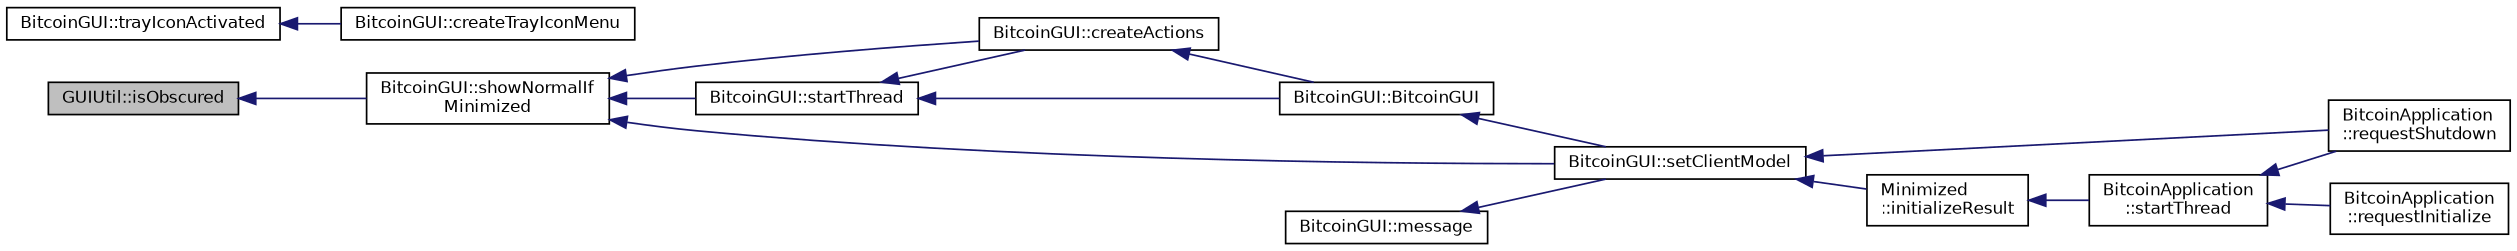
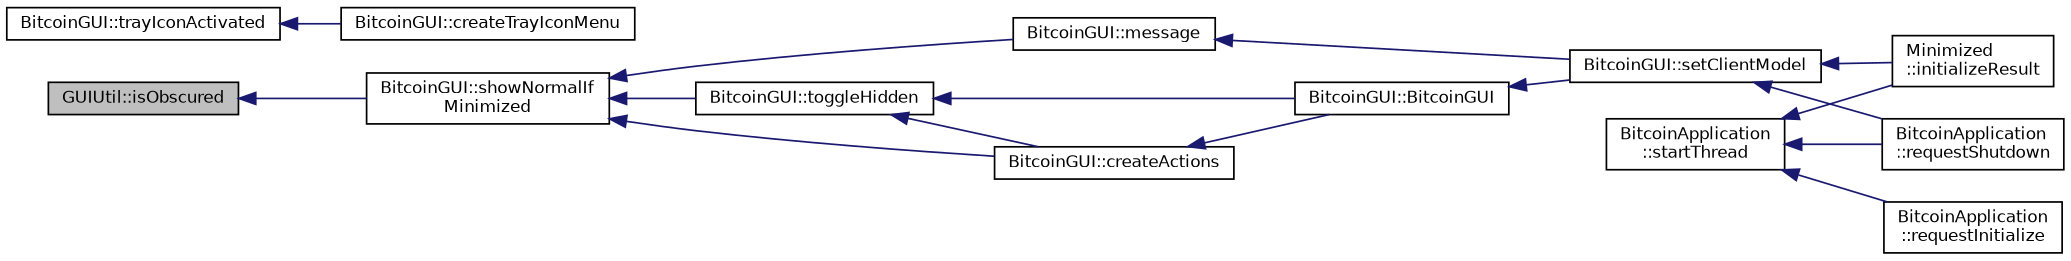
(807, 98) -> (815, 98)
(1090, 155) -> (820, 54)
(2068, 200) -> (1850, 98)
